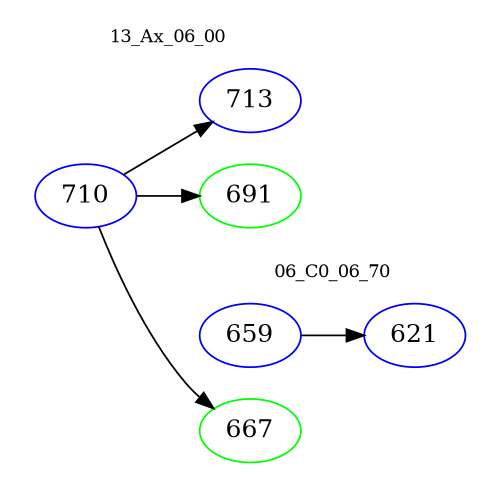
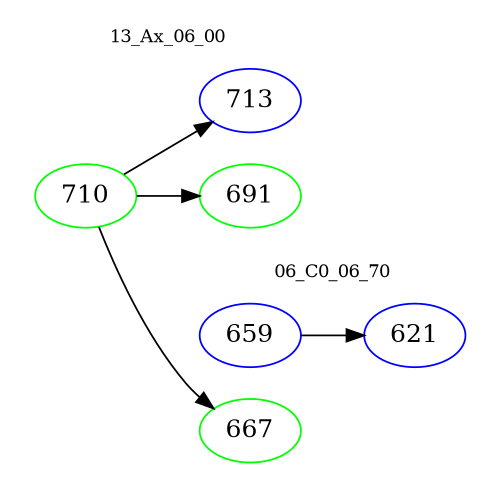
(86, 196) -> (86, 196)
